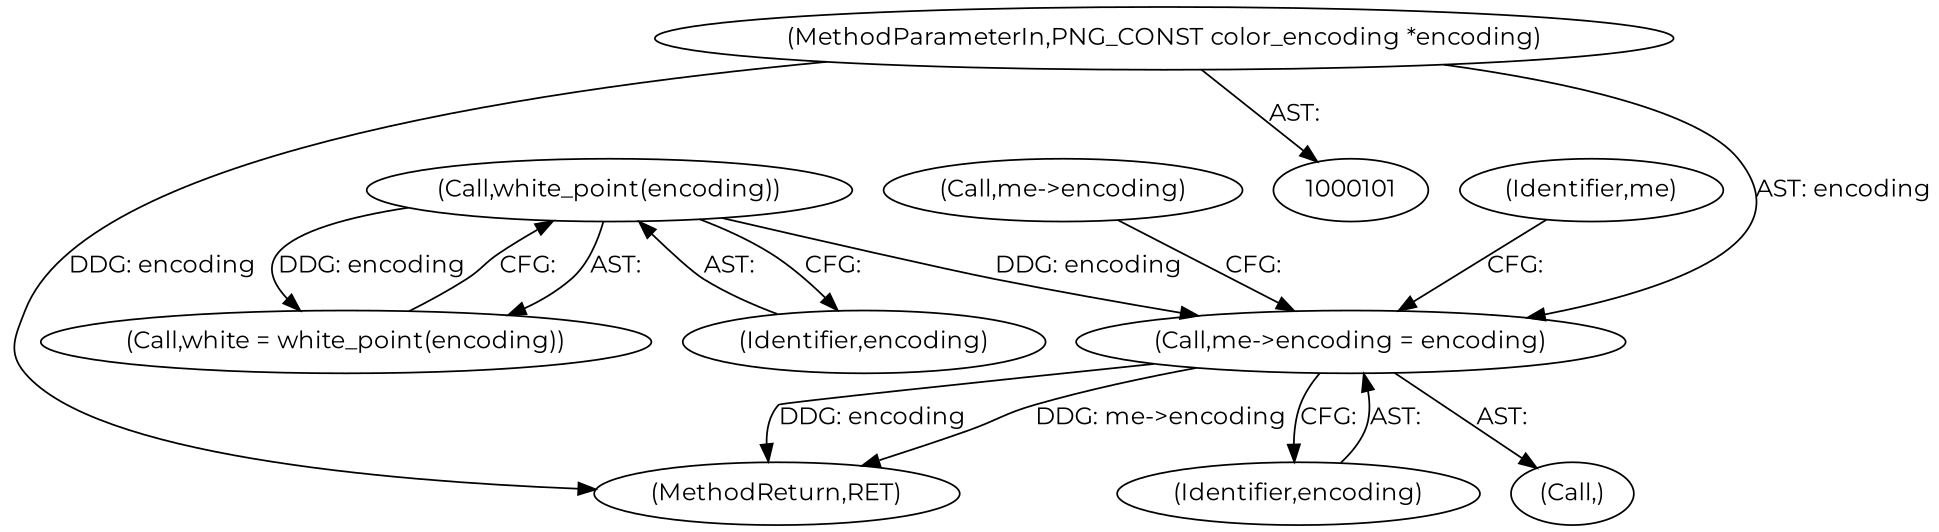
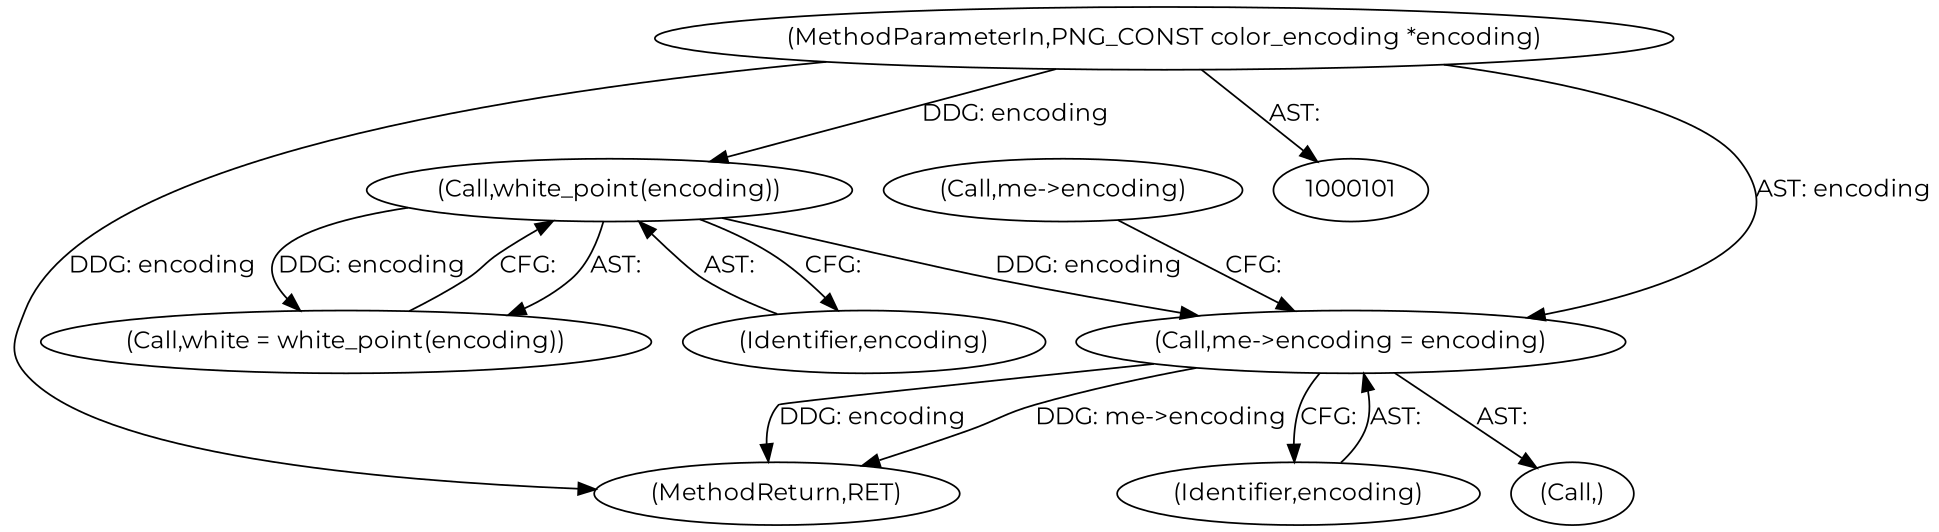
none -> (892, 113)
(1592, 190) -> none
